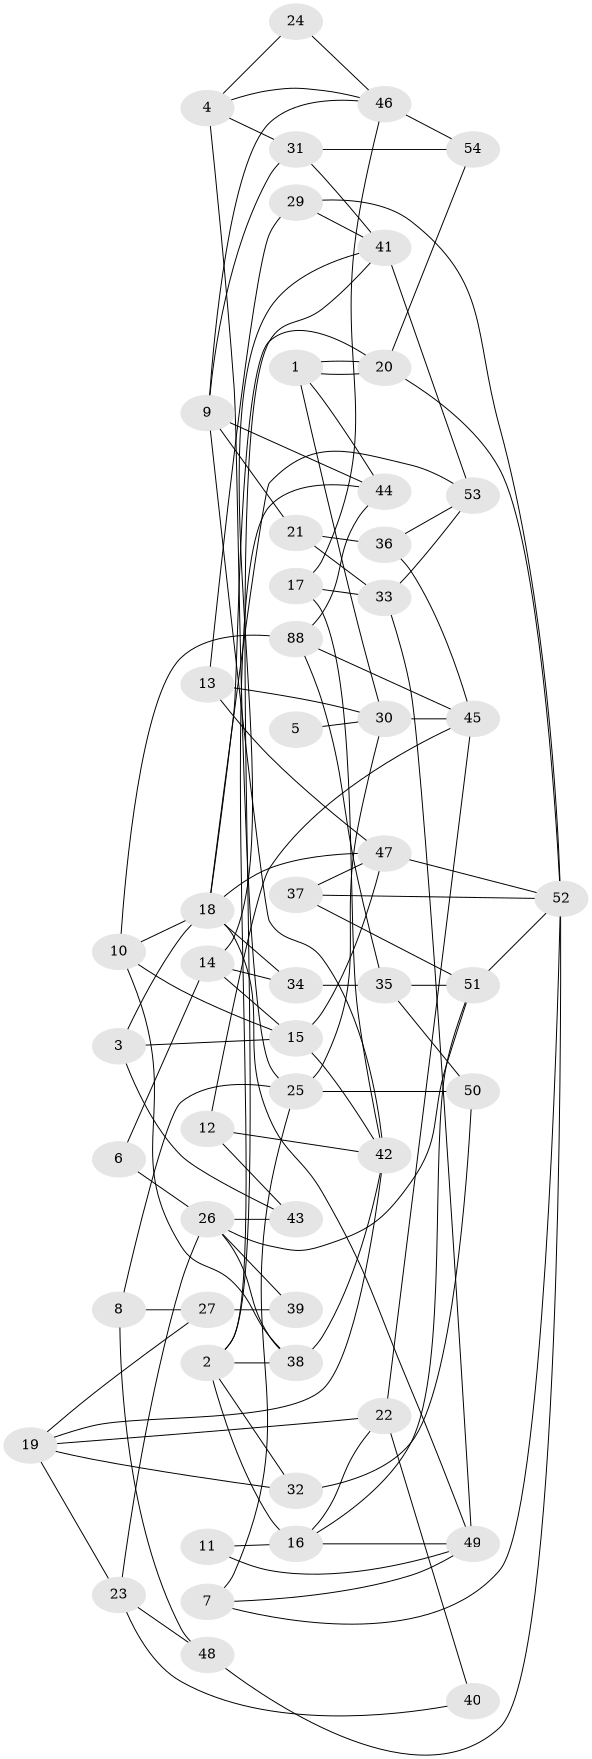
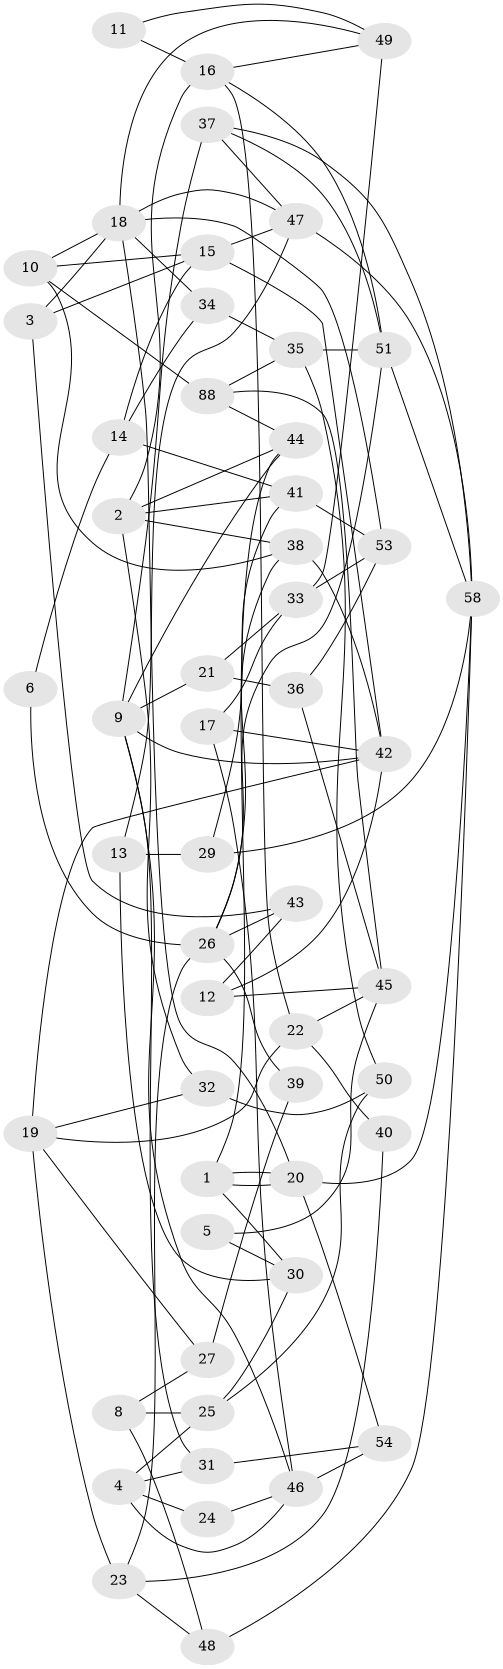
(337, 193) -> none
none -> (166, 322)
(429, 719) -> (350, 1154)
(561, 899) -> (473, 599)
(207, 1602) -> none
